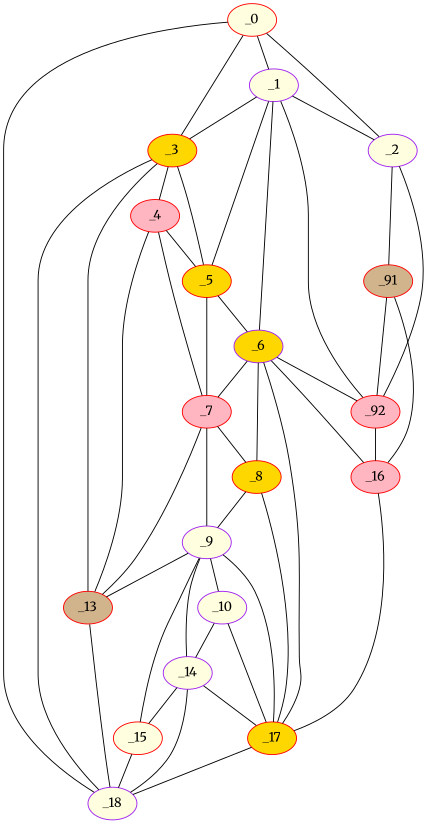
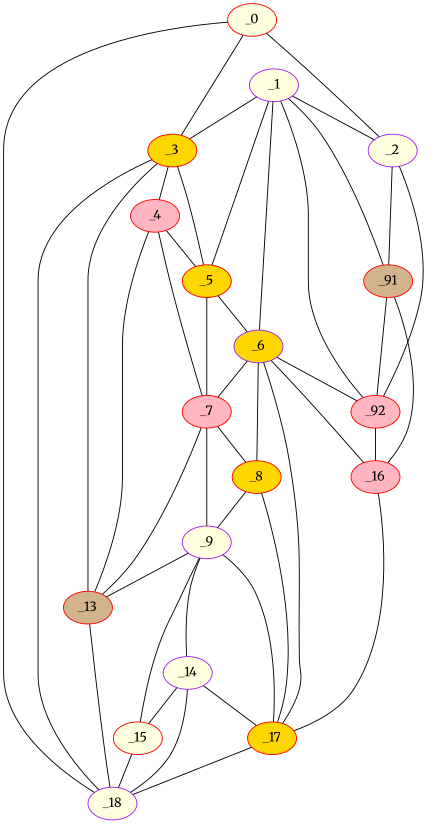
(263, 53) -> (345, 176)
(222, 608) -> none
